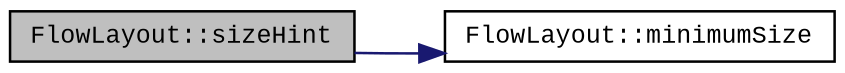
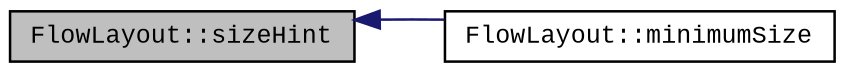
(387, 53) -> (412, 19)
